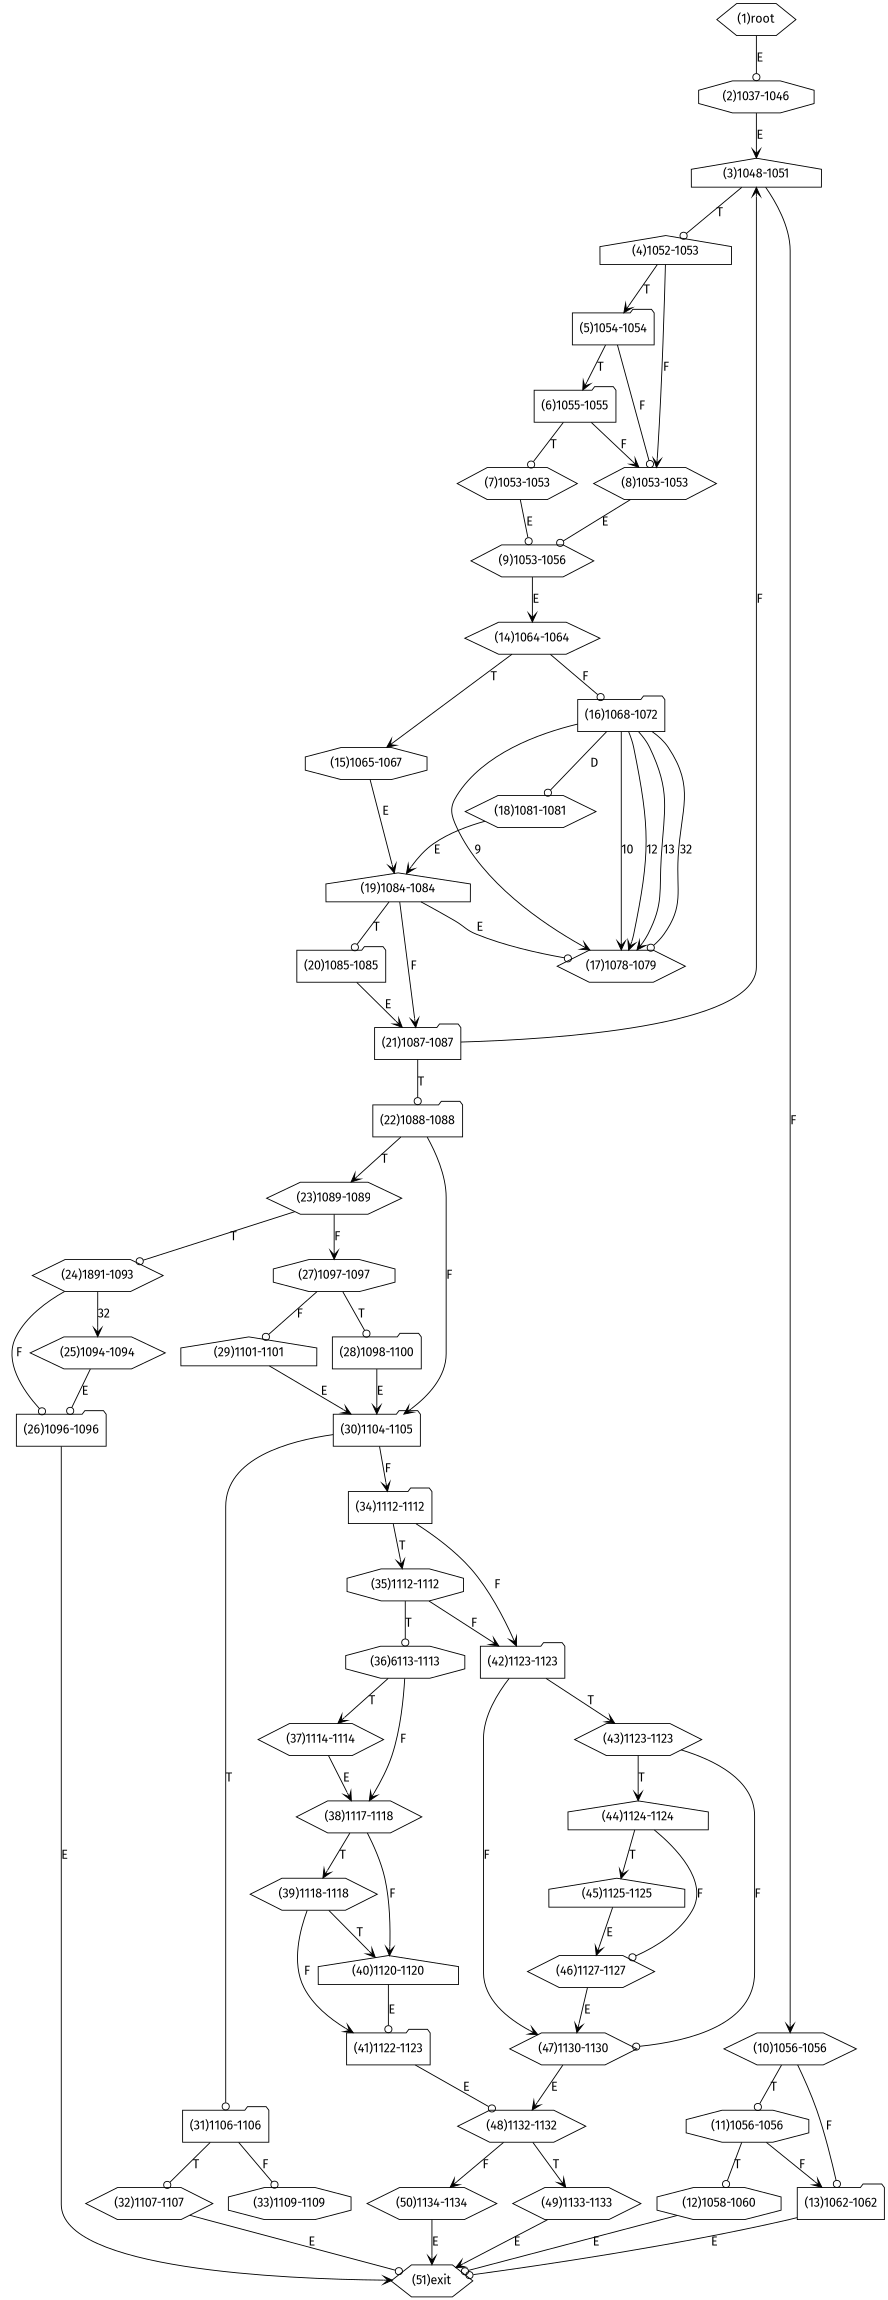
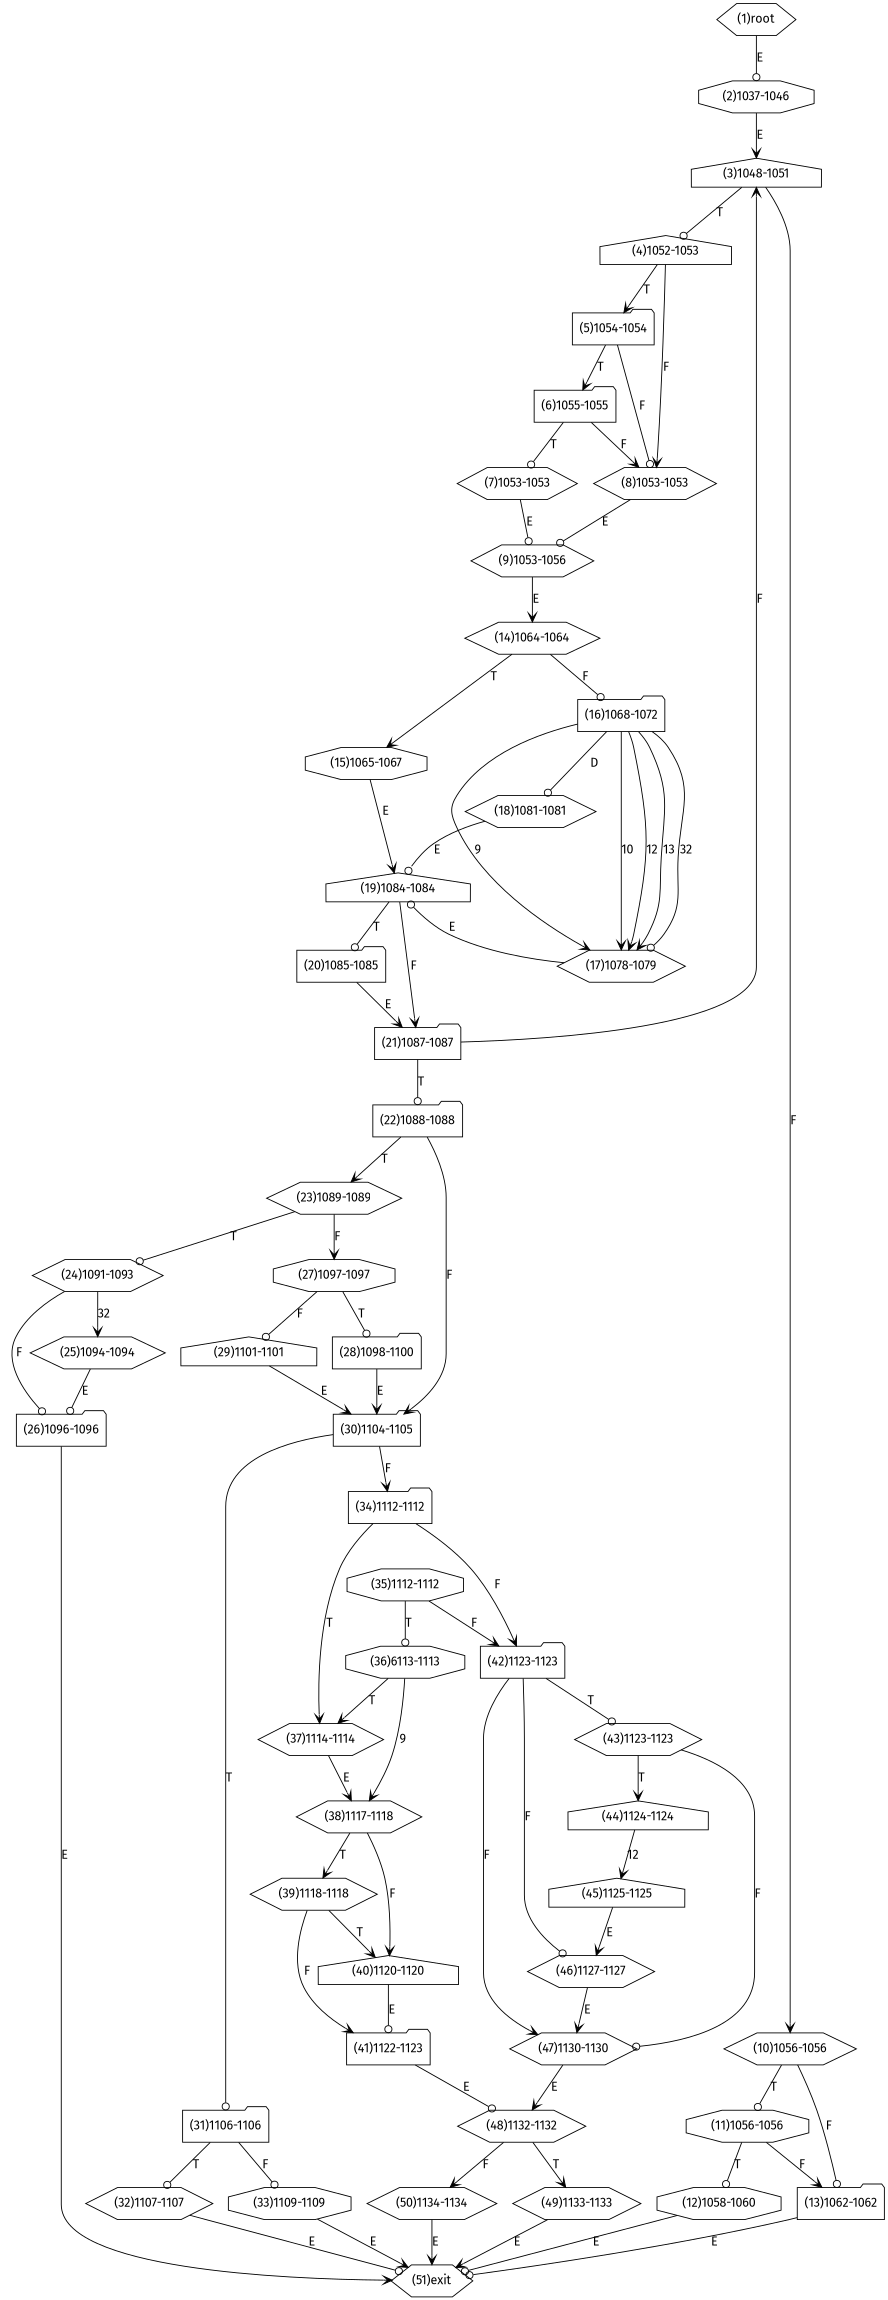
(444, 837) -> (444, 837)
(489, 939) -> (484, 947)
(98, 1276) -> (98, 1276)
(397, 1542) -> (326, 1612)
(577, 1699) -> (577, 1699)
(403, 1740) -> (403, 1740)
(633, 1856) -> (633, 1856)
(696, 1900) -> (524, 1821)
none -> (359, 2241)
